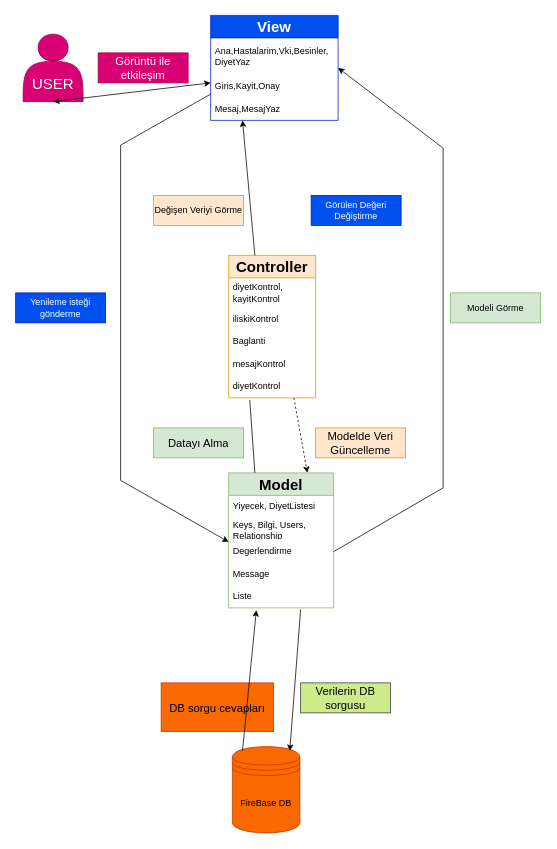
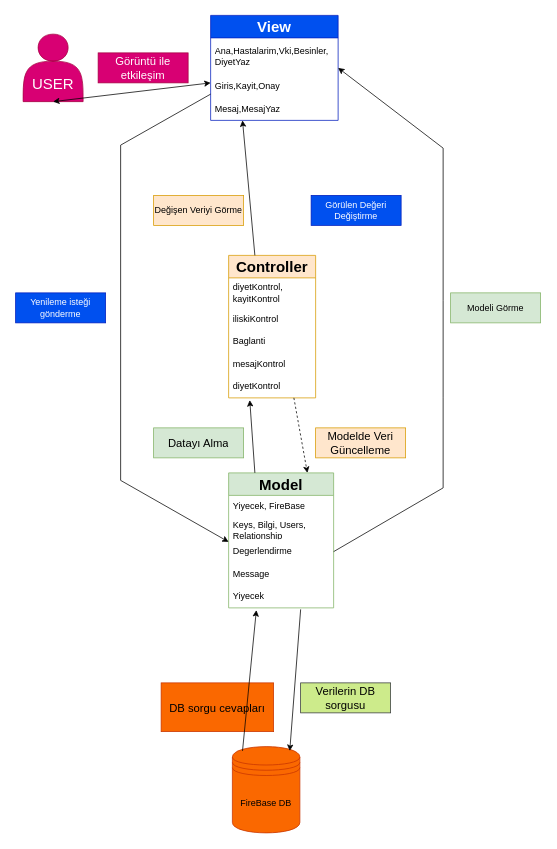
(250, 404) -> (250, 406)
(279, 507) -> (271, 507)
(244, 597) -> (249, 597)
